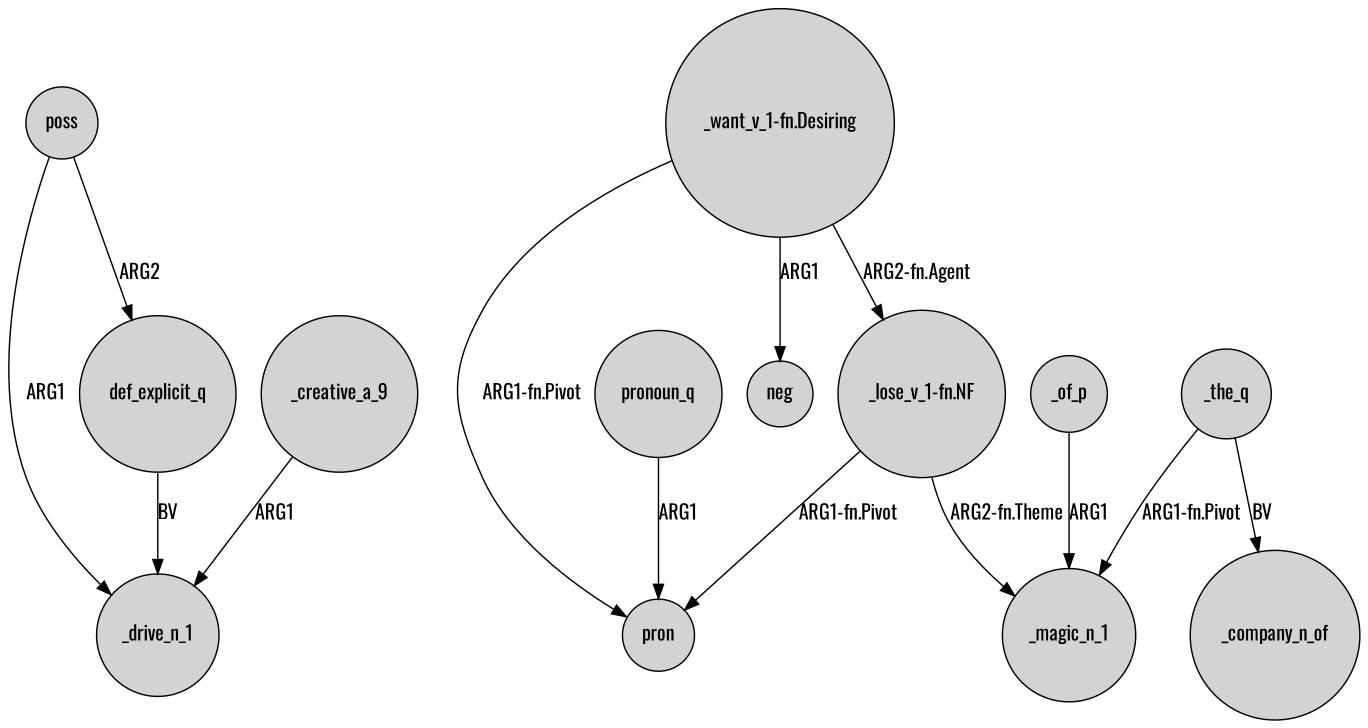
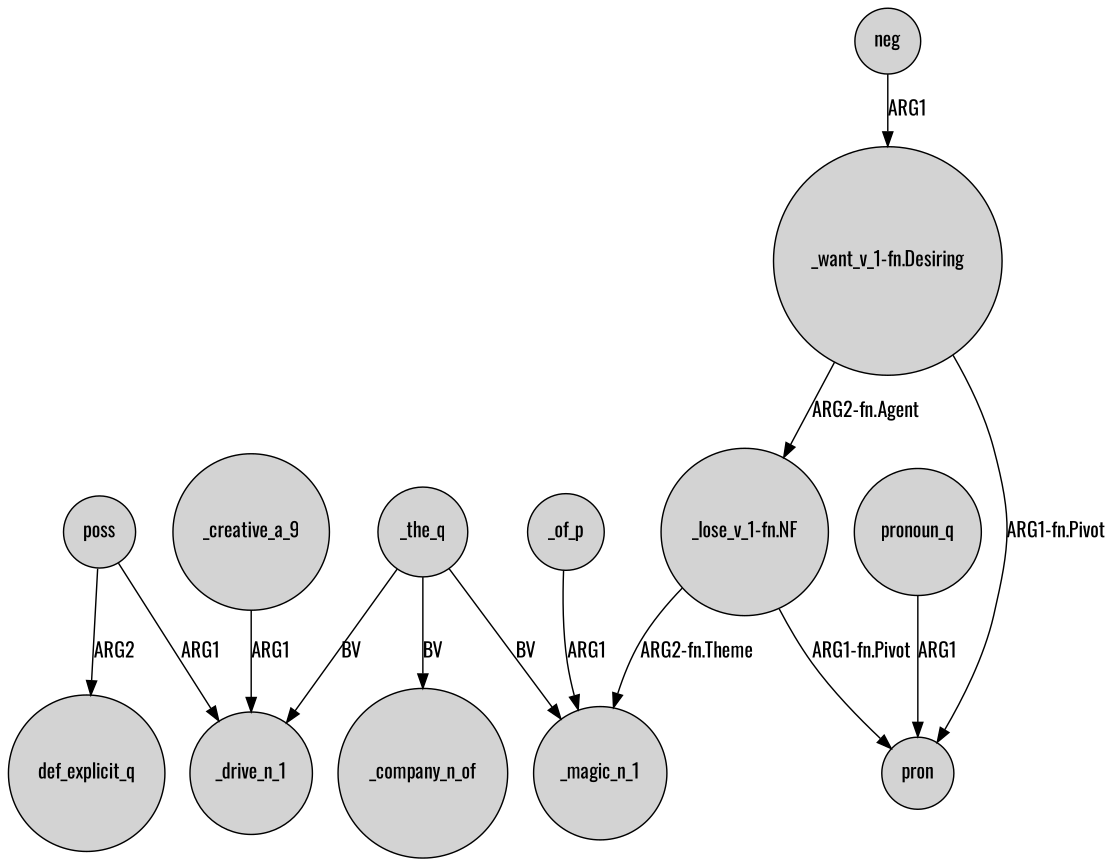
(780, 292) -> (888, 103)
(1192, 514) -> (526, 652)
(158, 516) -> (346, 640)
